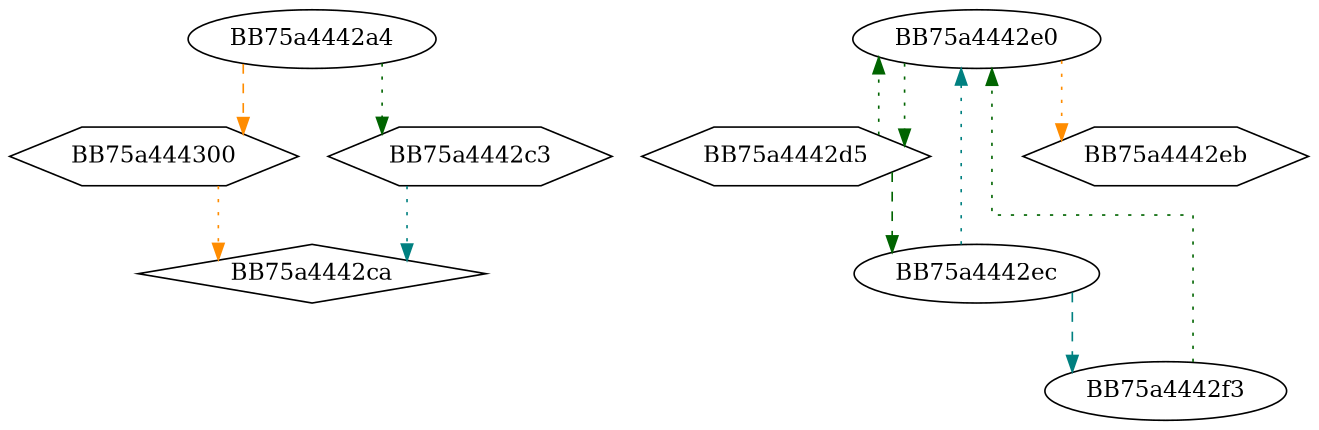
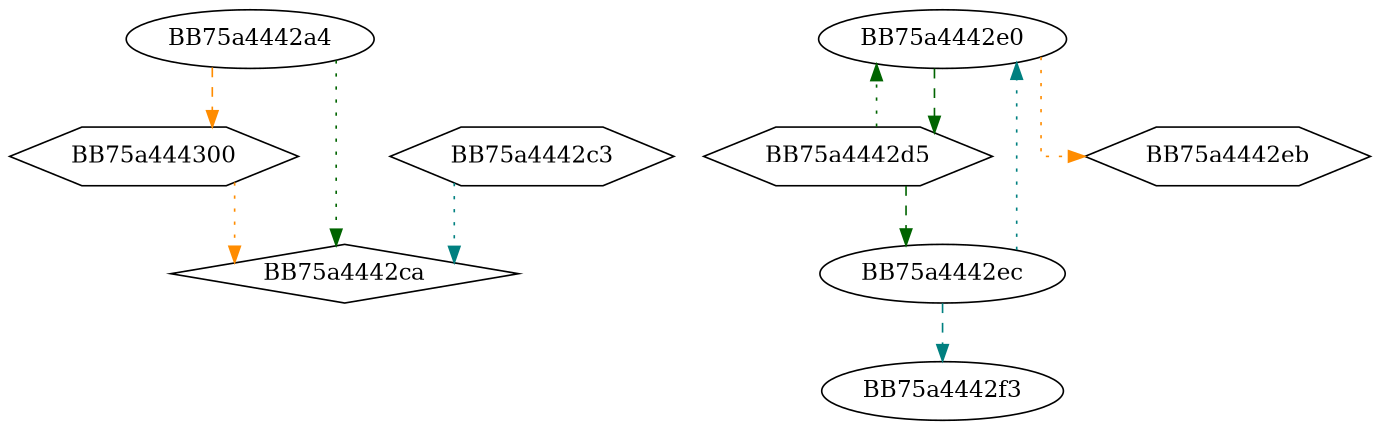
(382, 90) -> (336, 145)
(905, 96) -> (934, 93)
(1101, 215) -> none
